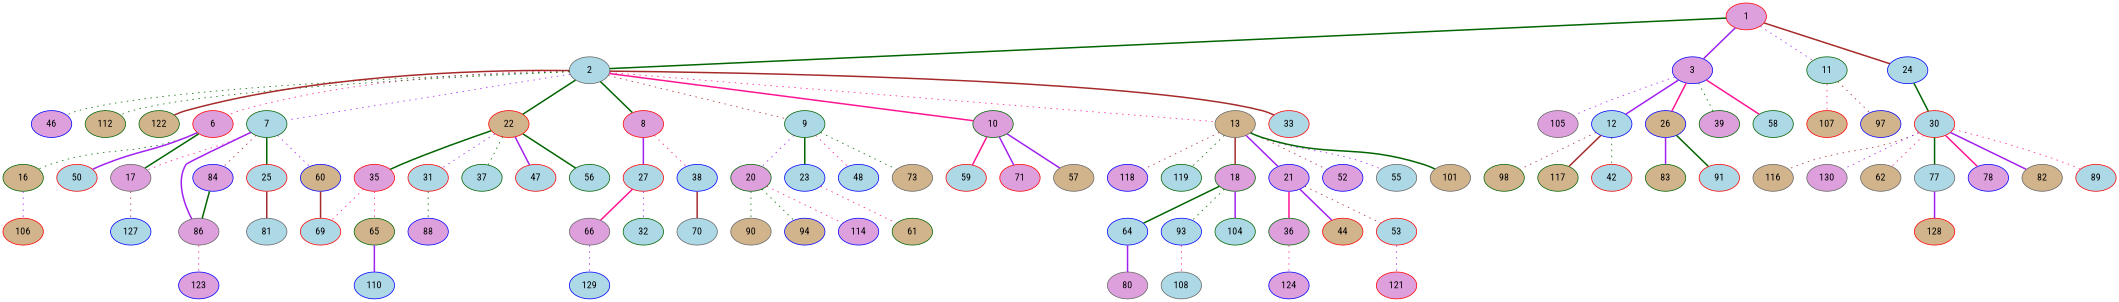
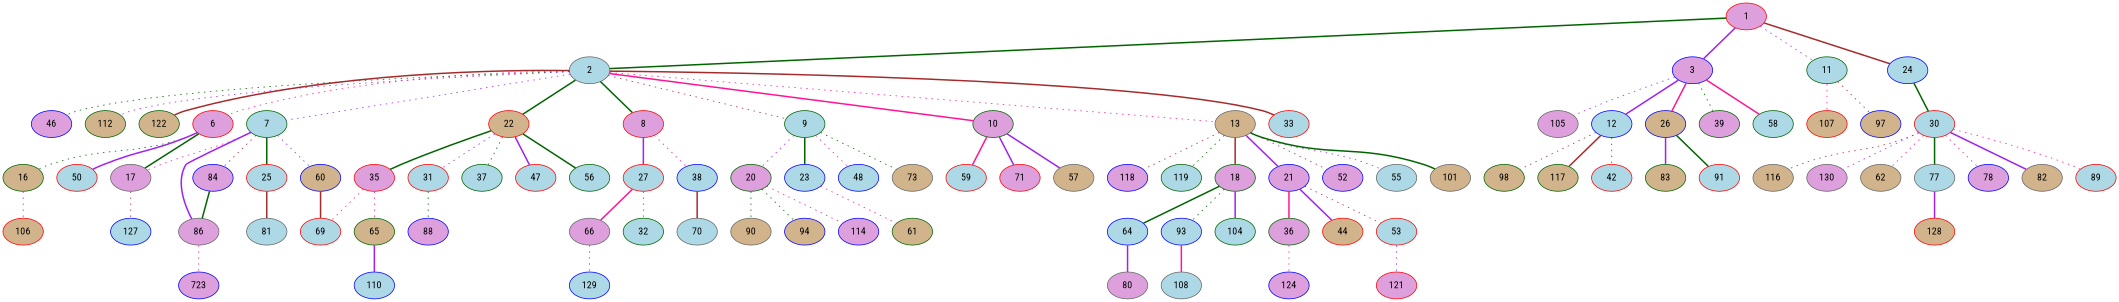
(231, 95) -> (231, 95)
(1961, 151) -> (1961, 151)
(1181, 259) -> (1181, 259)
(199, 285) -> (199, 285)
